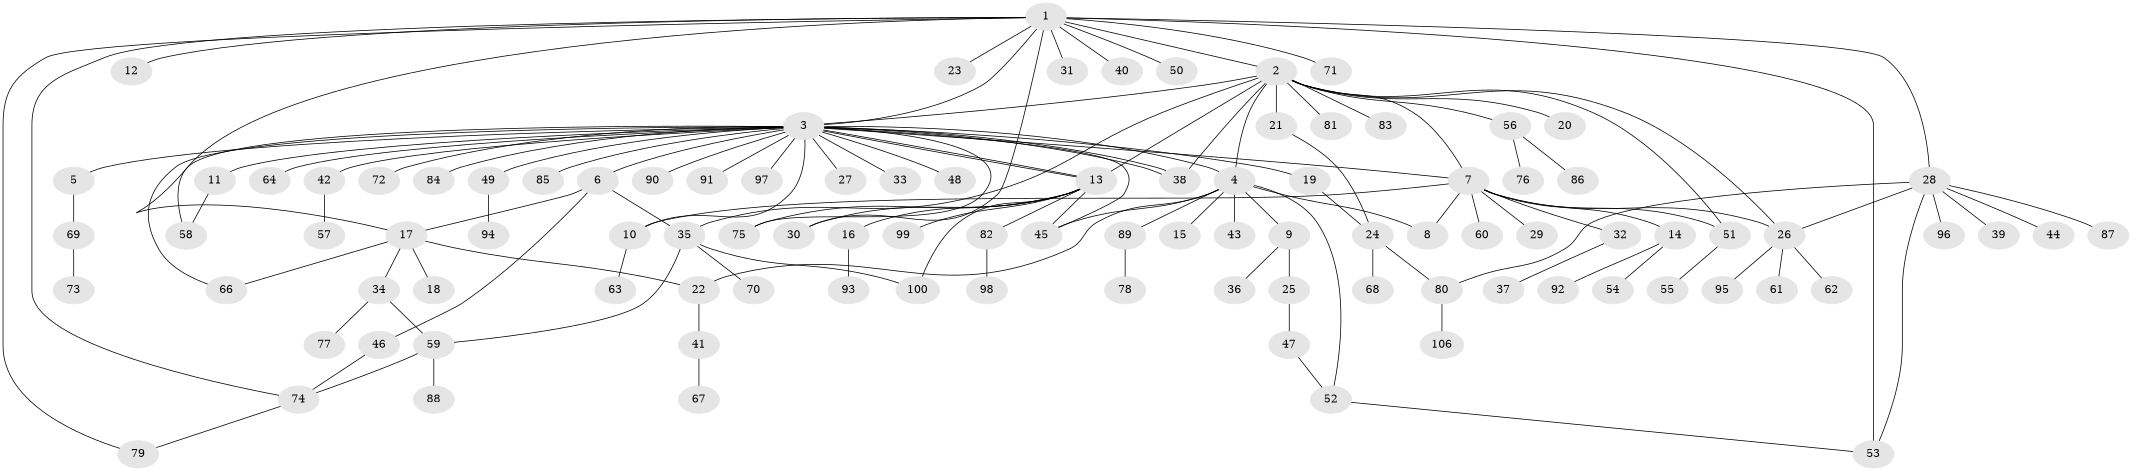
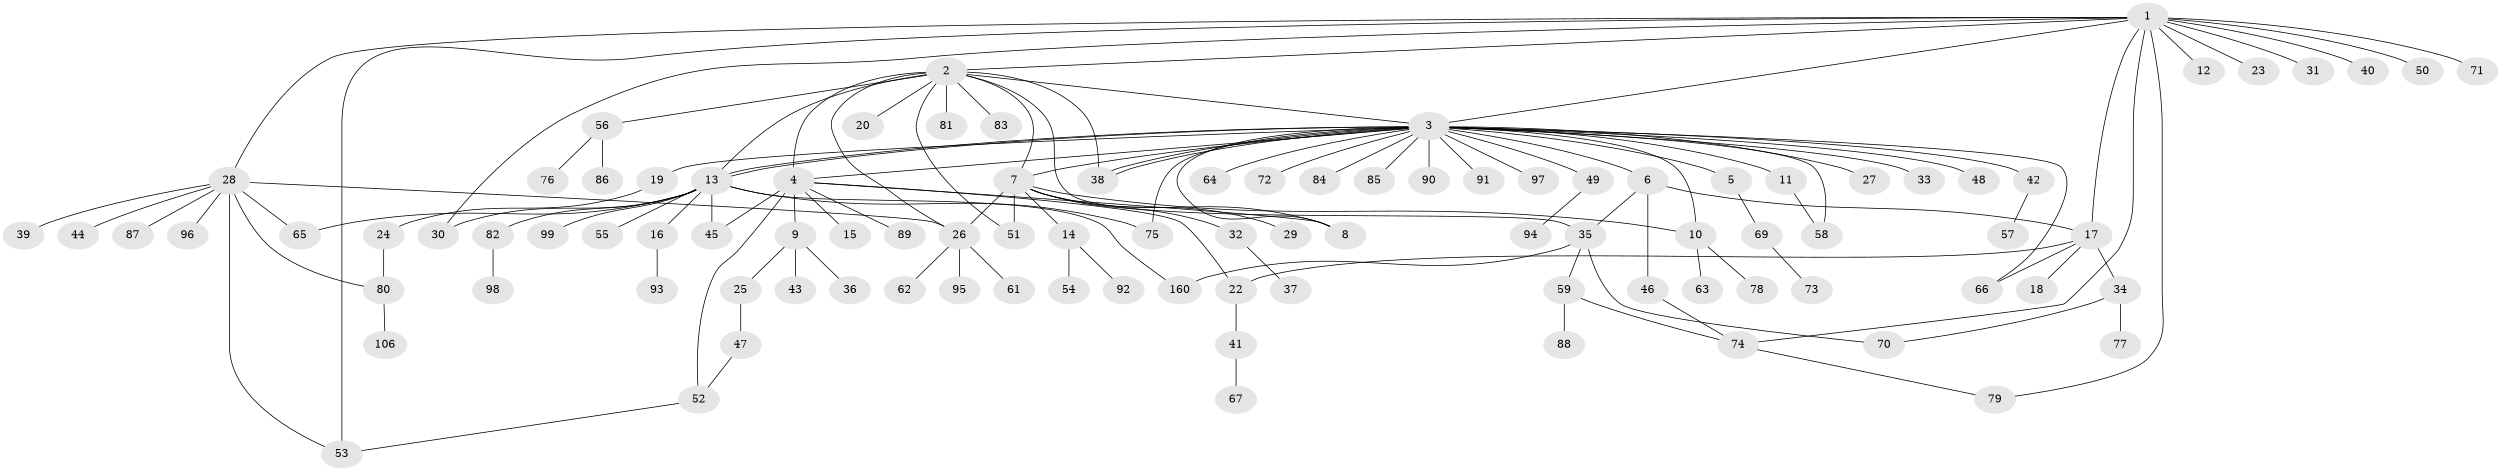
(1276, 126) -> none
(1027, 144) -> (1178, 174)
(1235, 208) -> (795, 263)
none -> (300, 236)
(1482, 236) -> none
(1125, 263) -> (1726, 263)
(1699, 263) -> (657, 208)
(918, 290) -> (1180, 290)
(1373, 290) -> none
(406, 317) -> (2005, 325)
